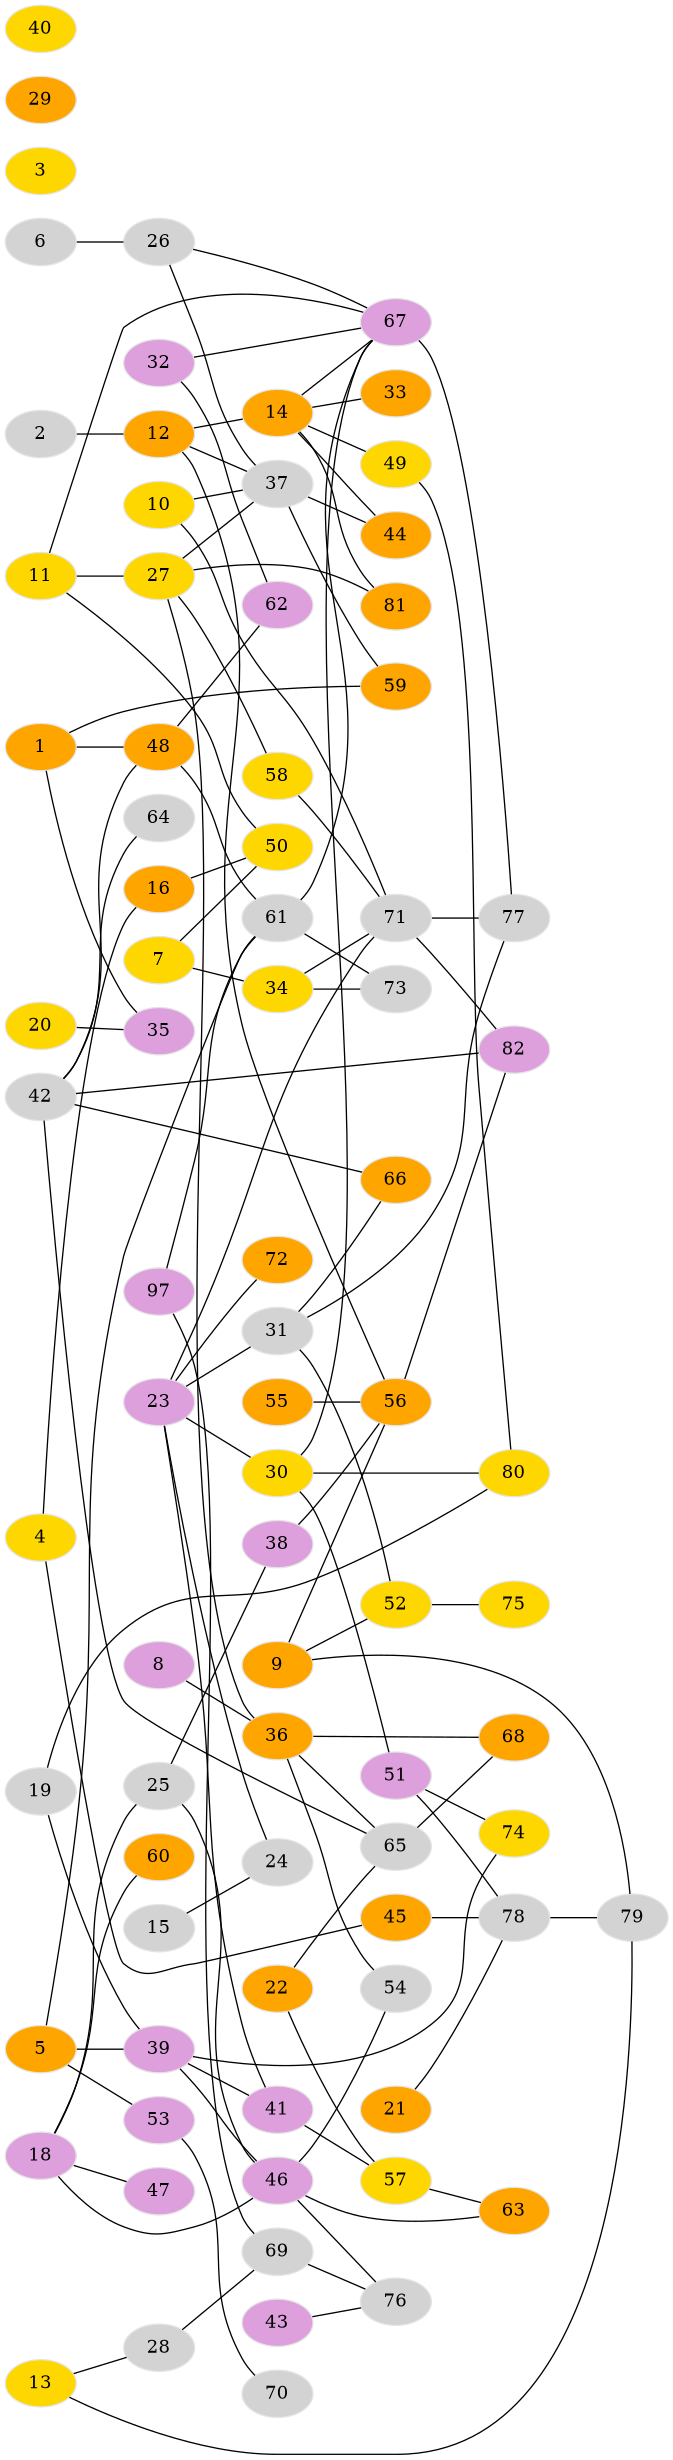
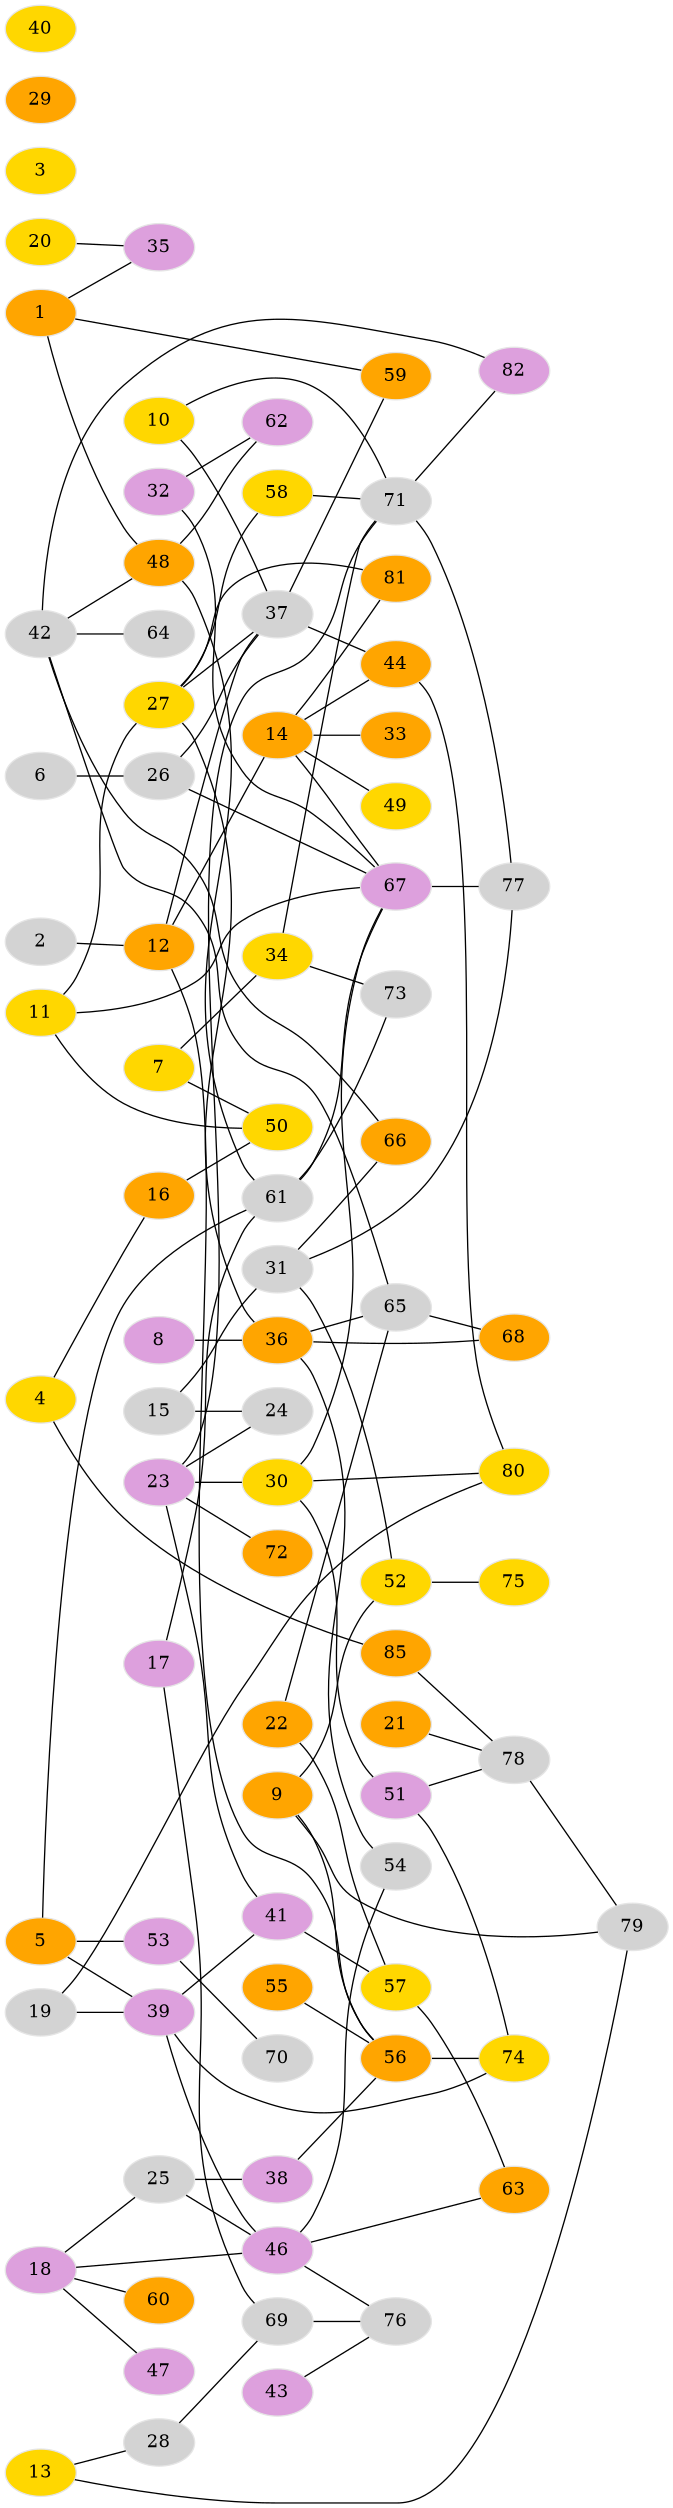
(474, 963) -> (467, 1064)
(455, 1226) -> (463, 2058)
(159, 1292) -> (159, 1664)
(218, 1367) -> (225, 1329)
(396, 1918) -> (396, 1653)
